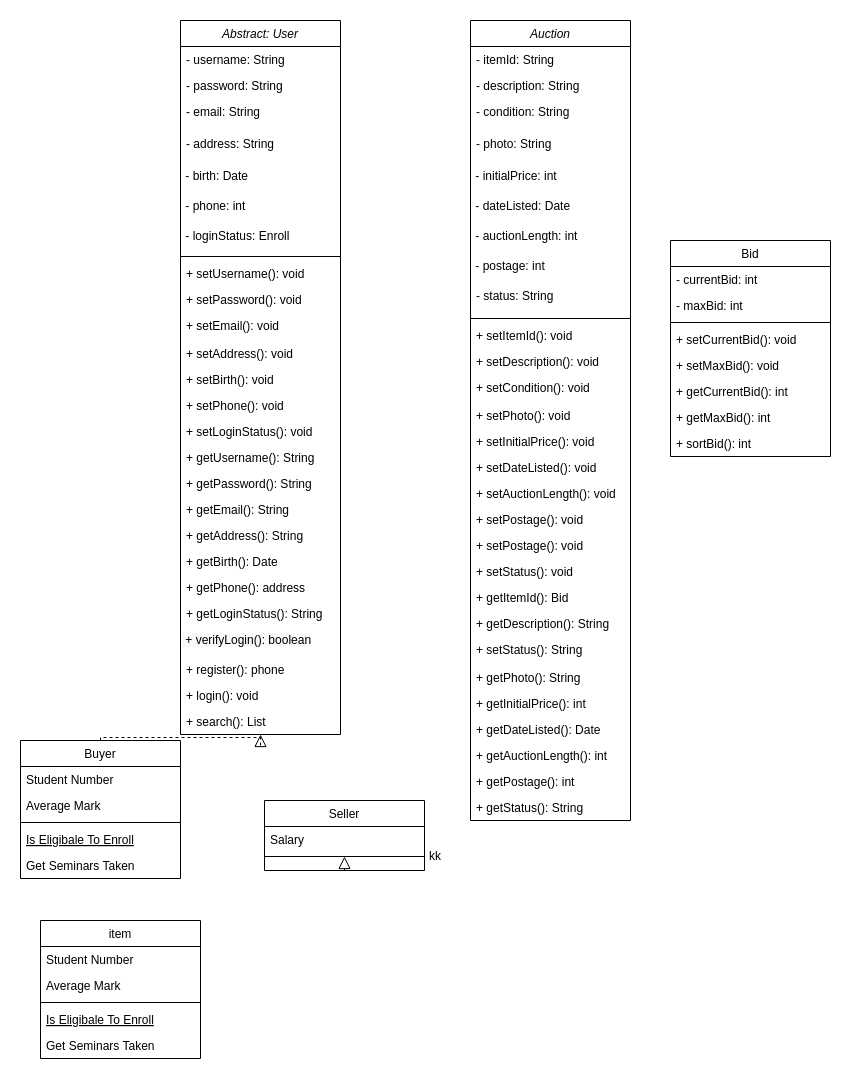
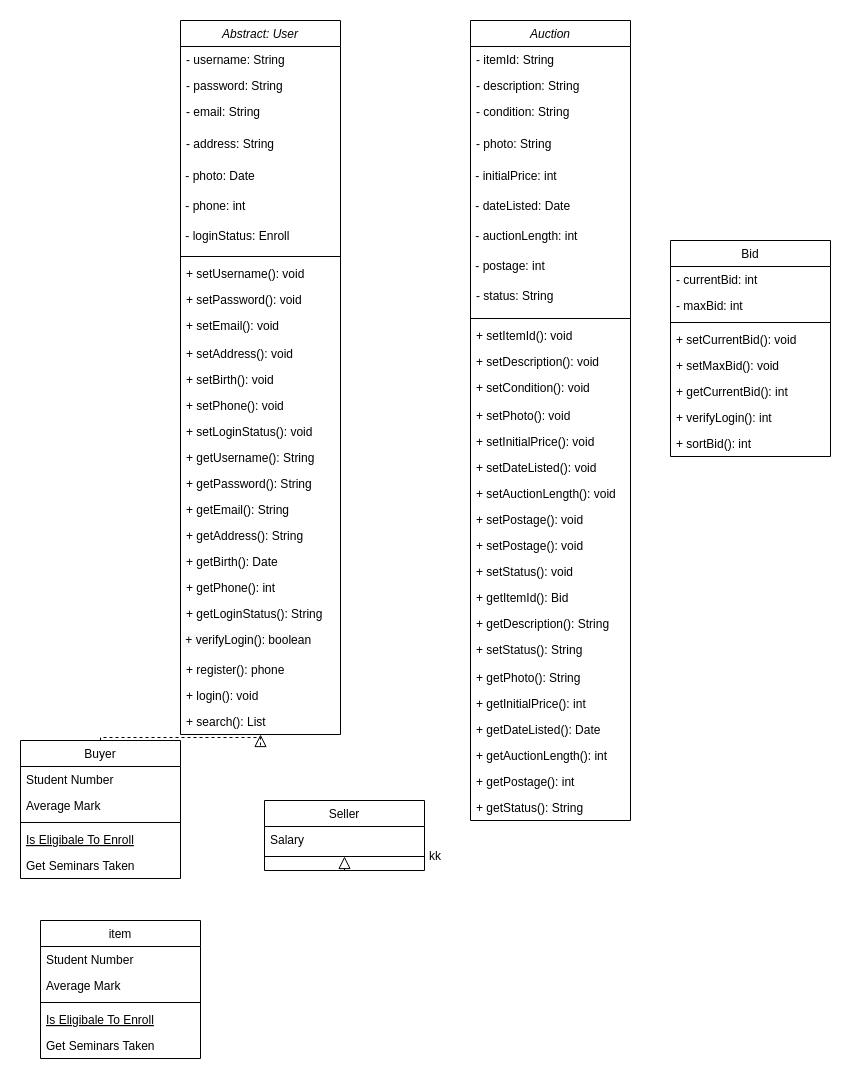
(220, 177) -> (222, 177)
(729, 418) -> (734, 418)
(252, 588) -> (237, 588)
